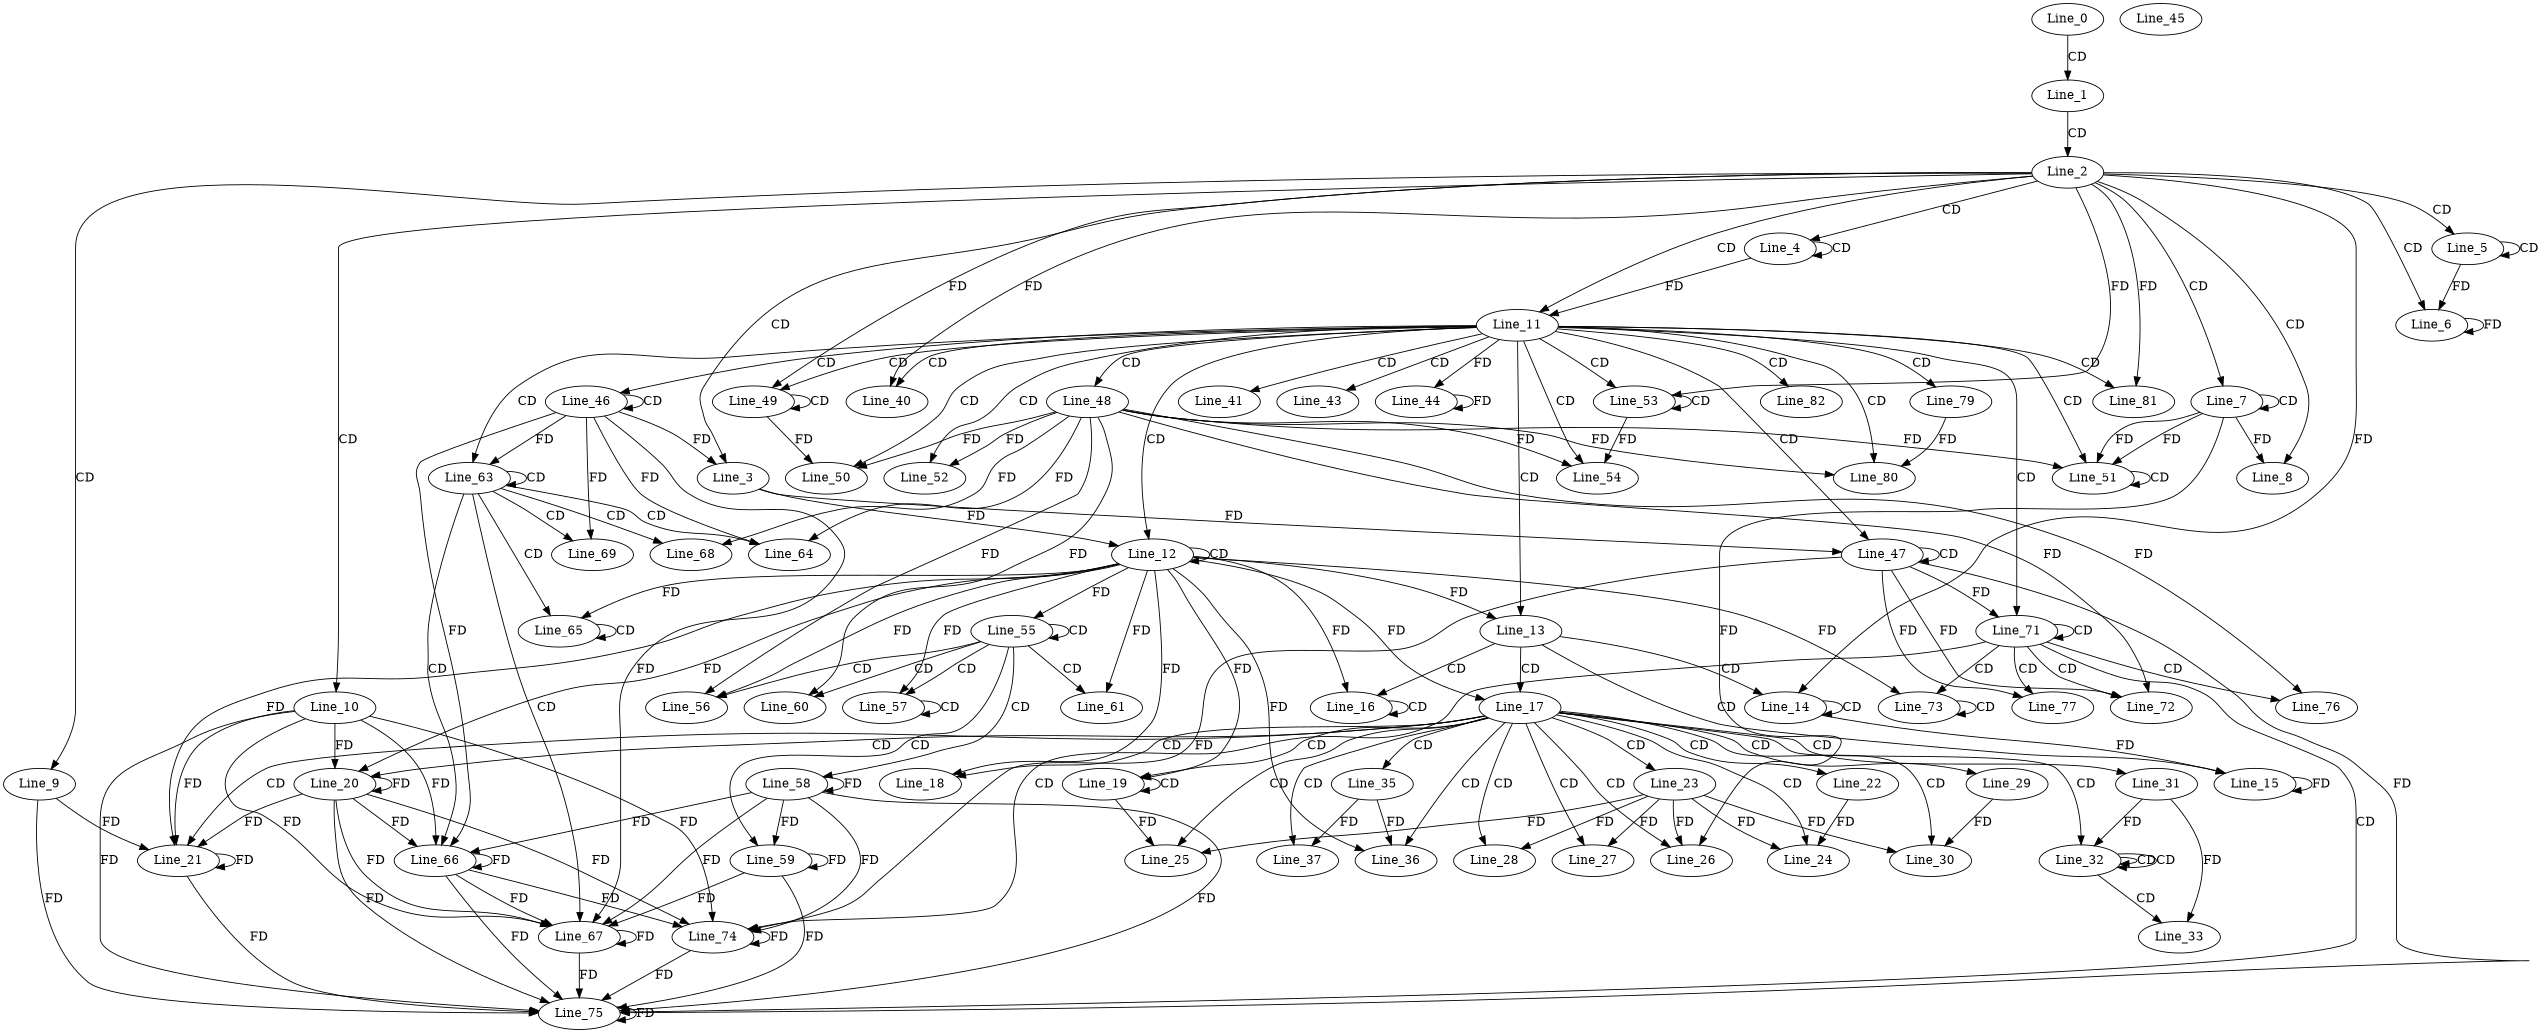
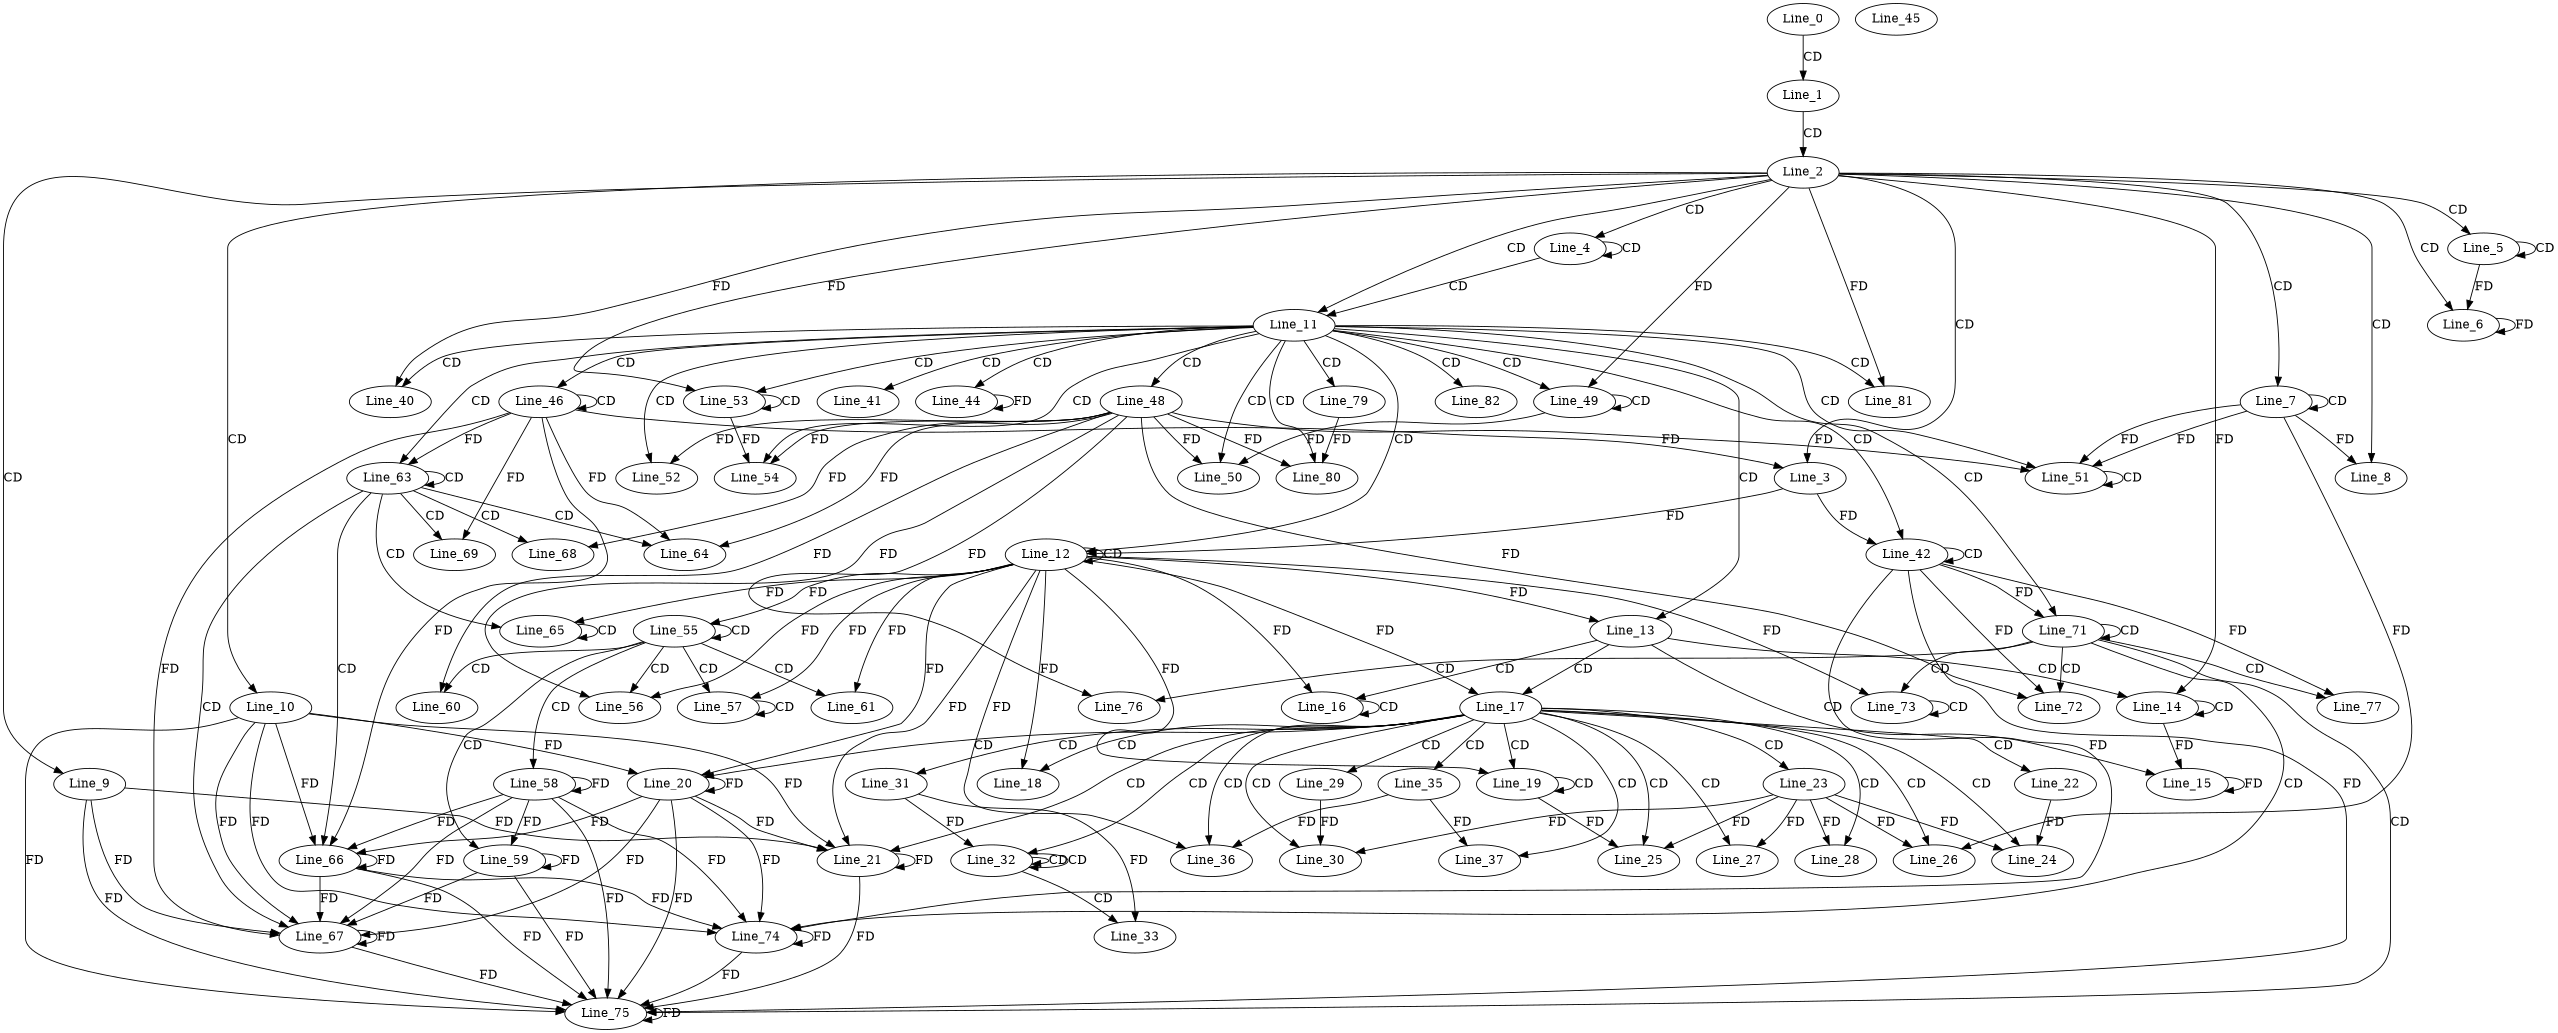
(1675, 287) -> (1459, 287)
(1483, 364) -> (1043, 364)
(1318, 402) -> none
(1882, 555) -> (1907, 555)
none -> (147, 908)
